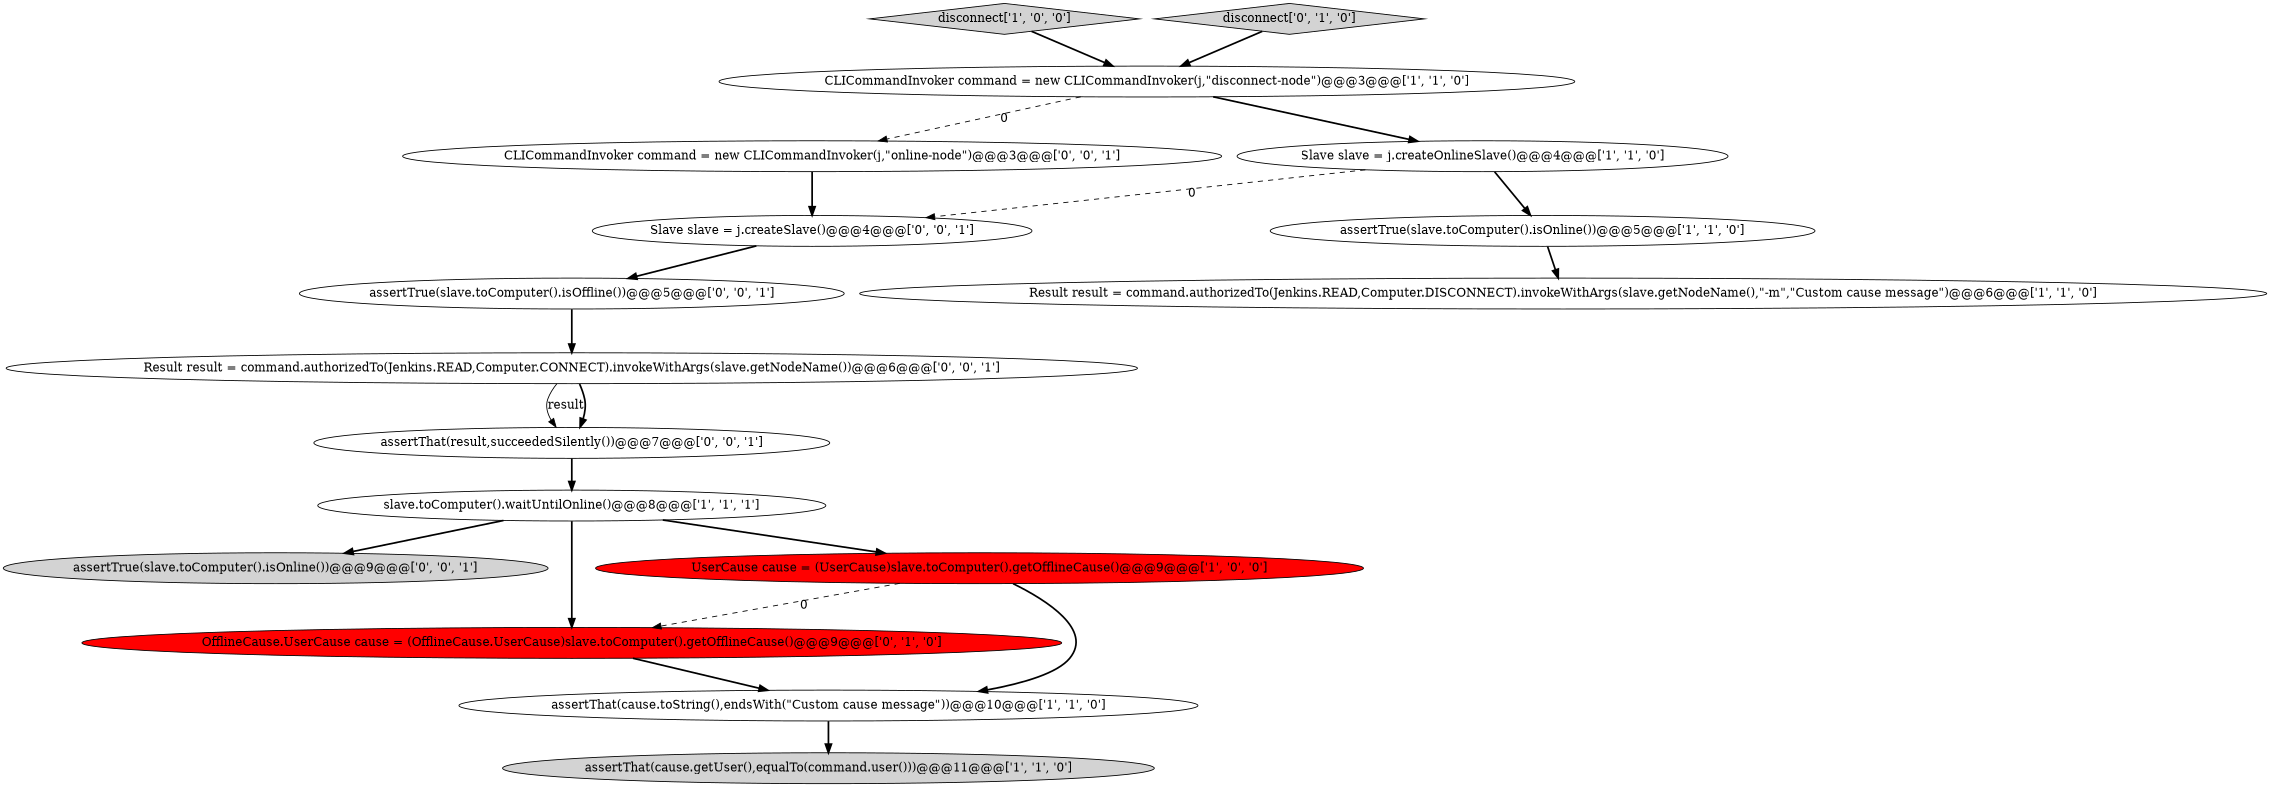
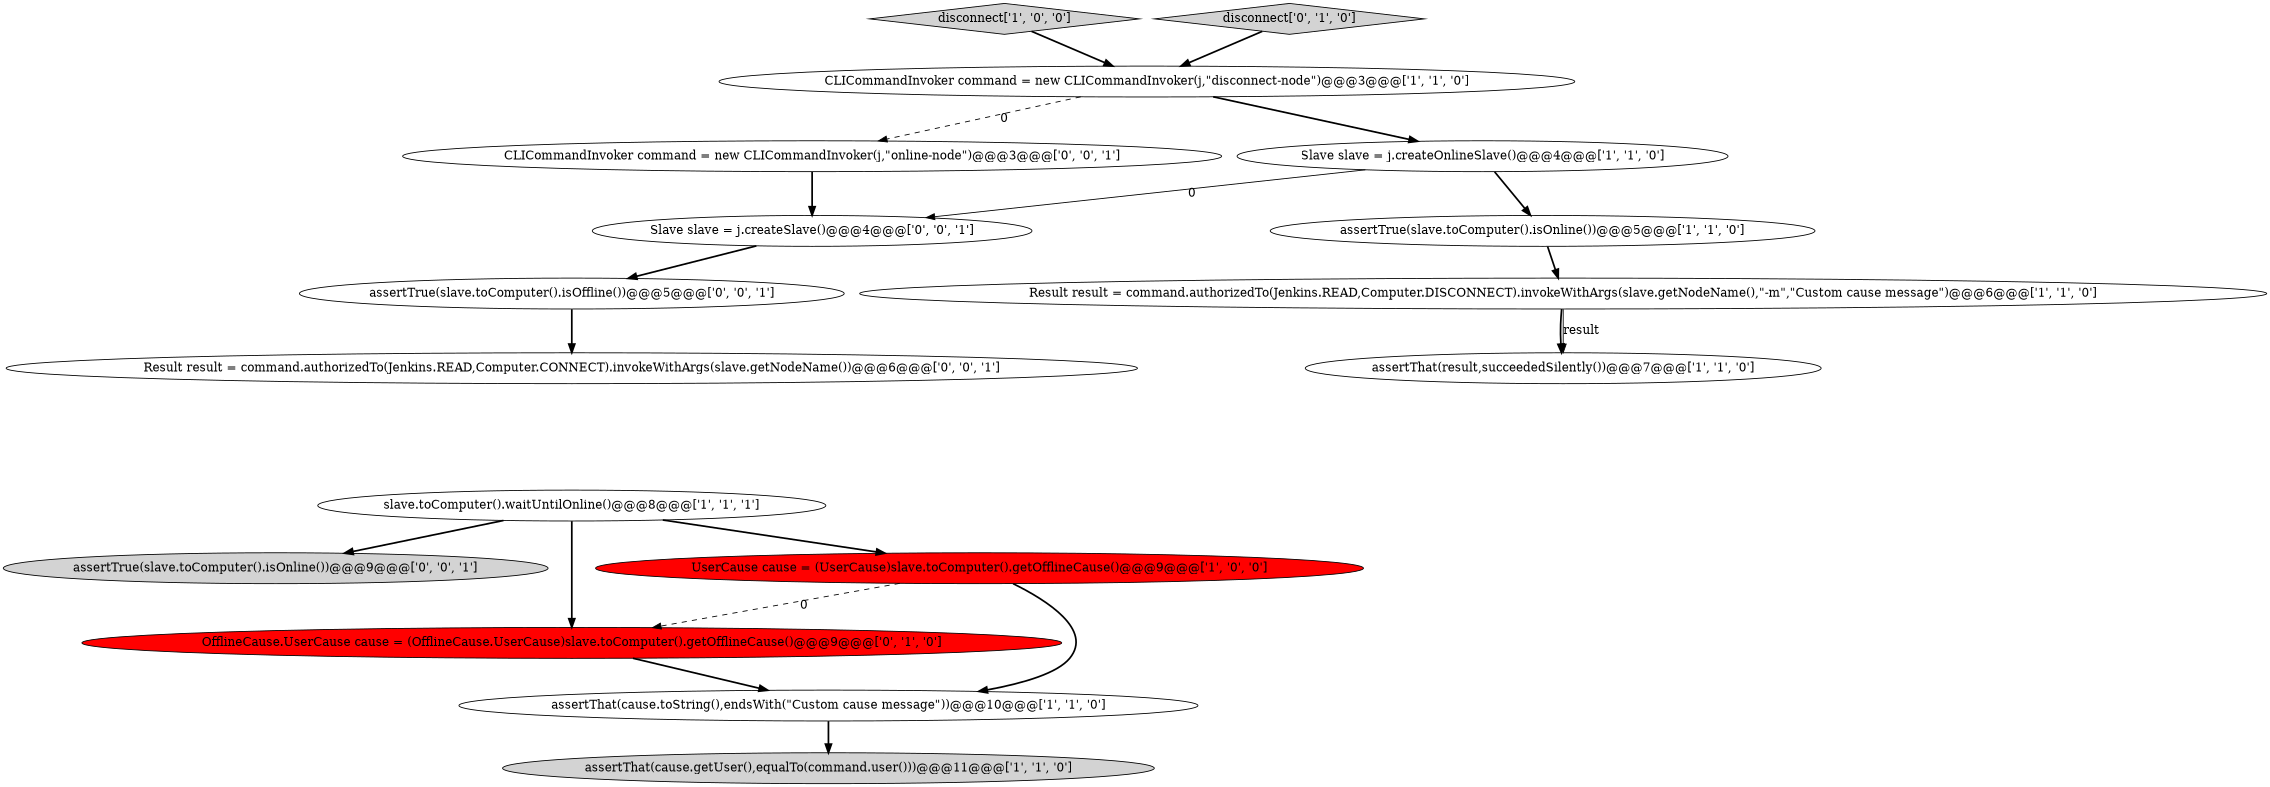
(1150, 193) -> (1150, 193)
none -> (1563, 368)
(572, 443) -> none
